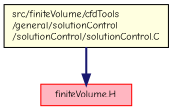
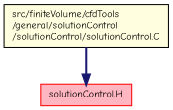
(86, 95) -> (86, 95)
